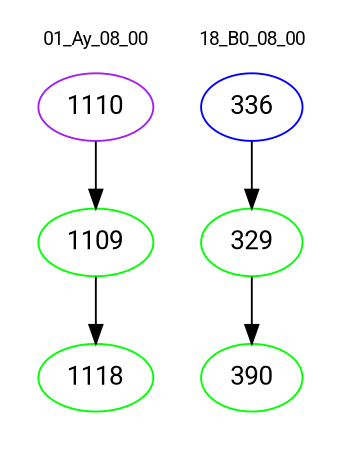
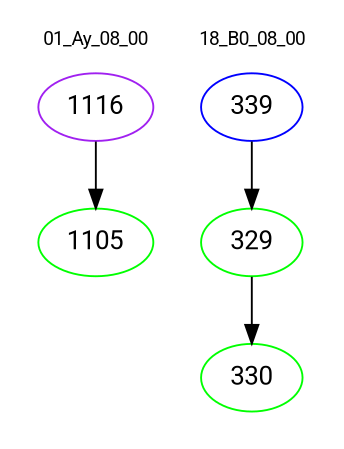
(96, 107) -> (96, 107)
(252, 107) -> (252, 107)
(96, 242) -> (96, 242)
(96, 378) -> none
(252, 378) -> (252, 378)
